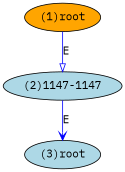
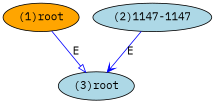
(63, 48) -> (66, 49)
